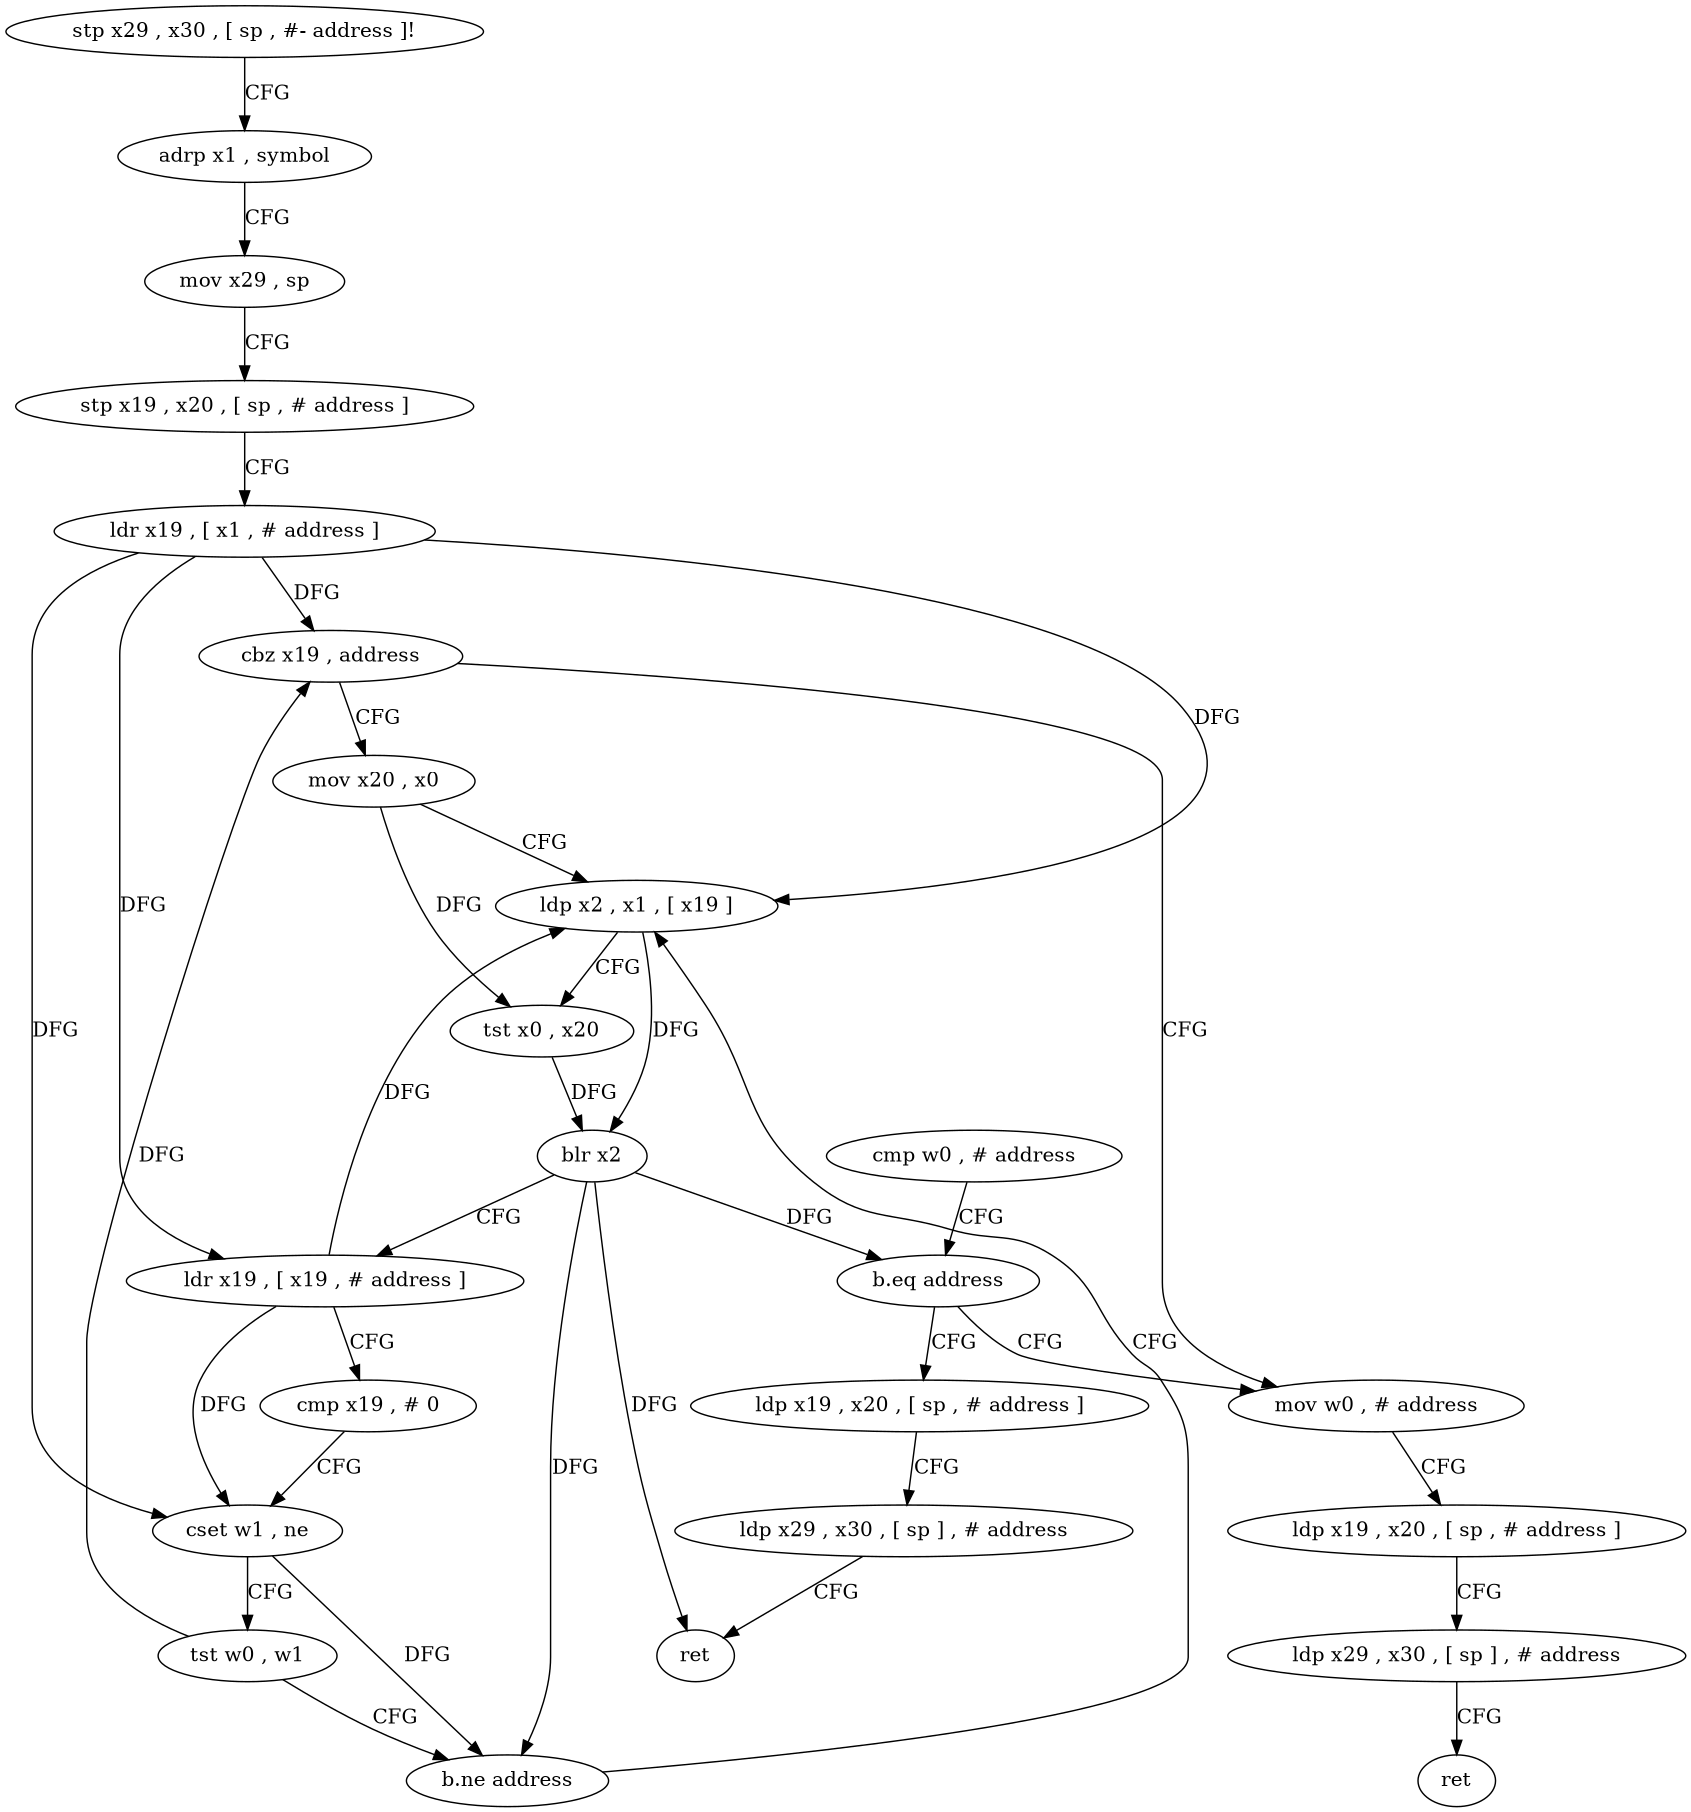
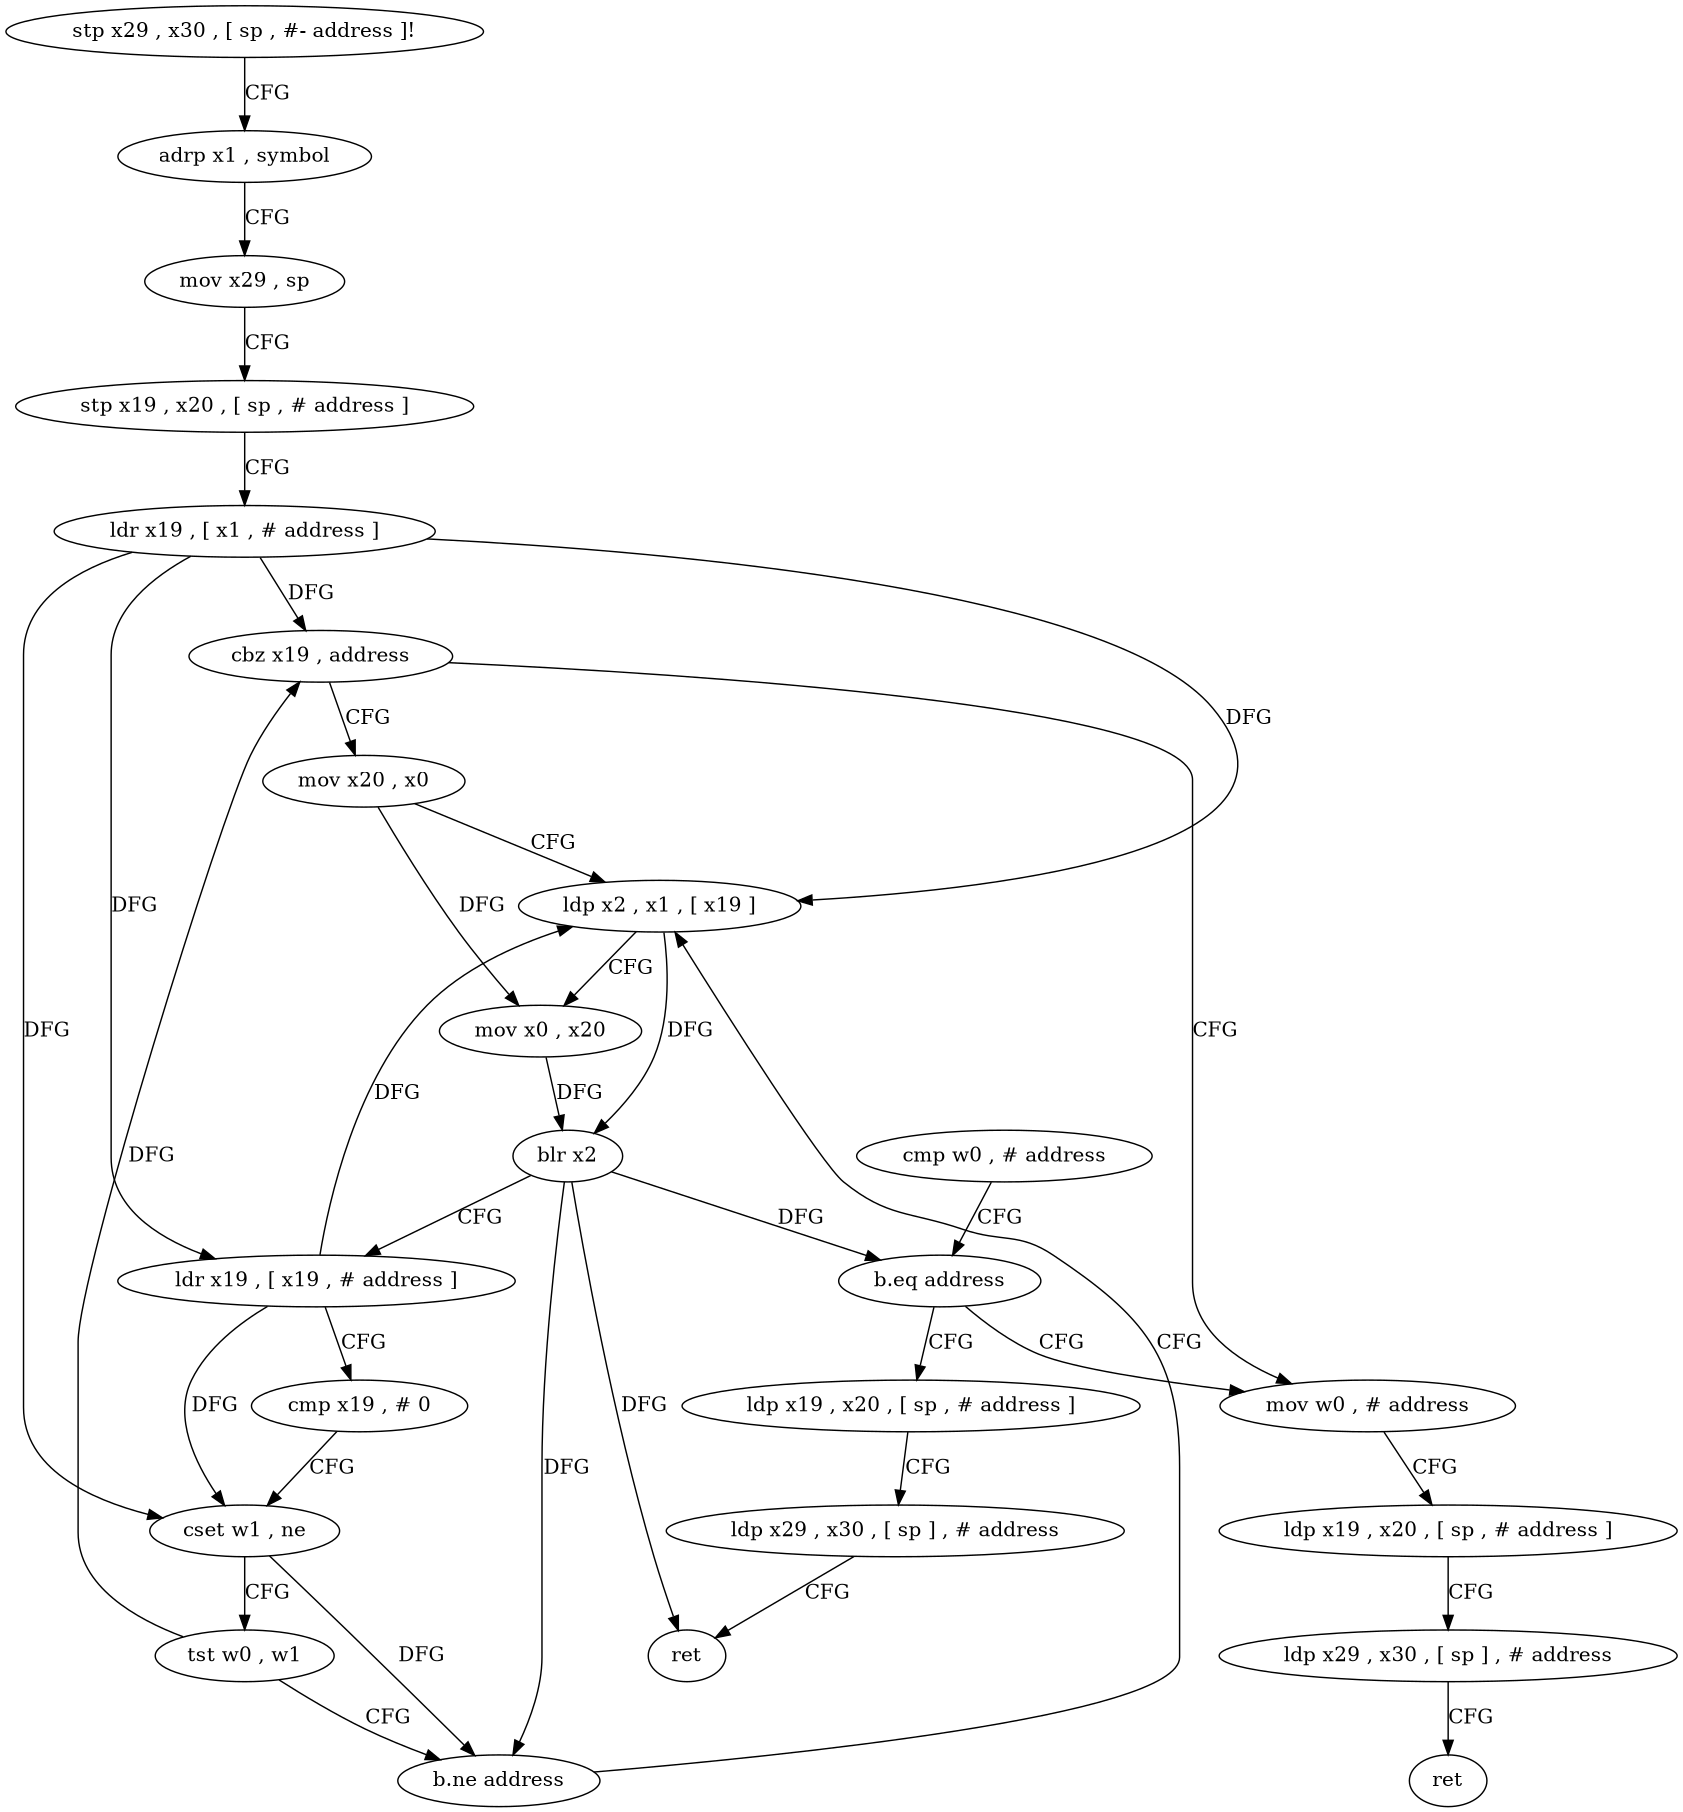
(542, 1031) -> (541, 1031)
